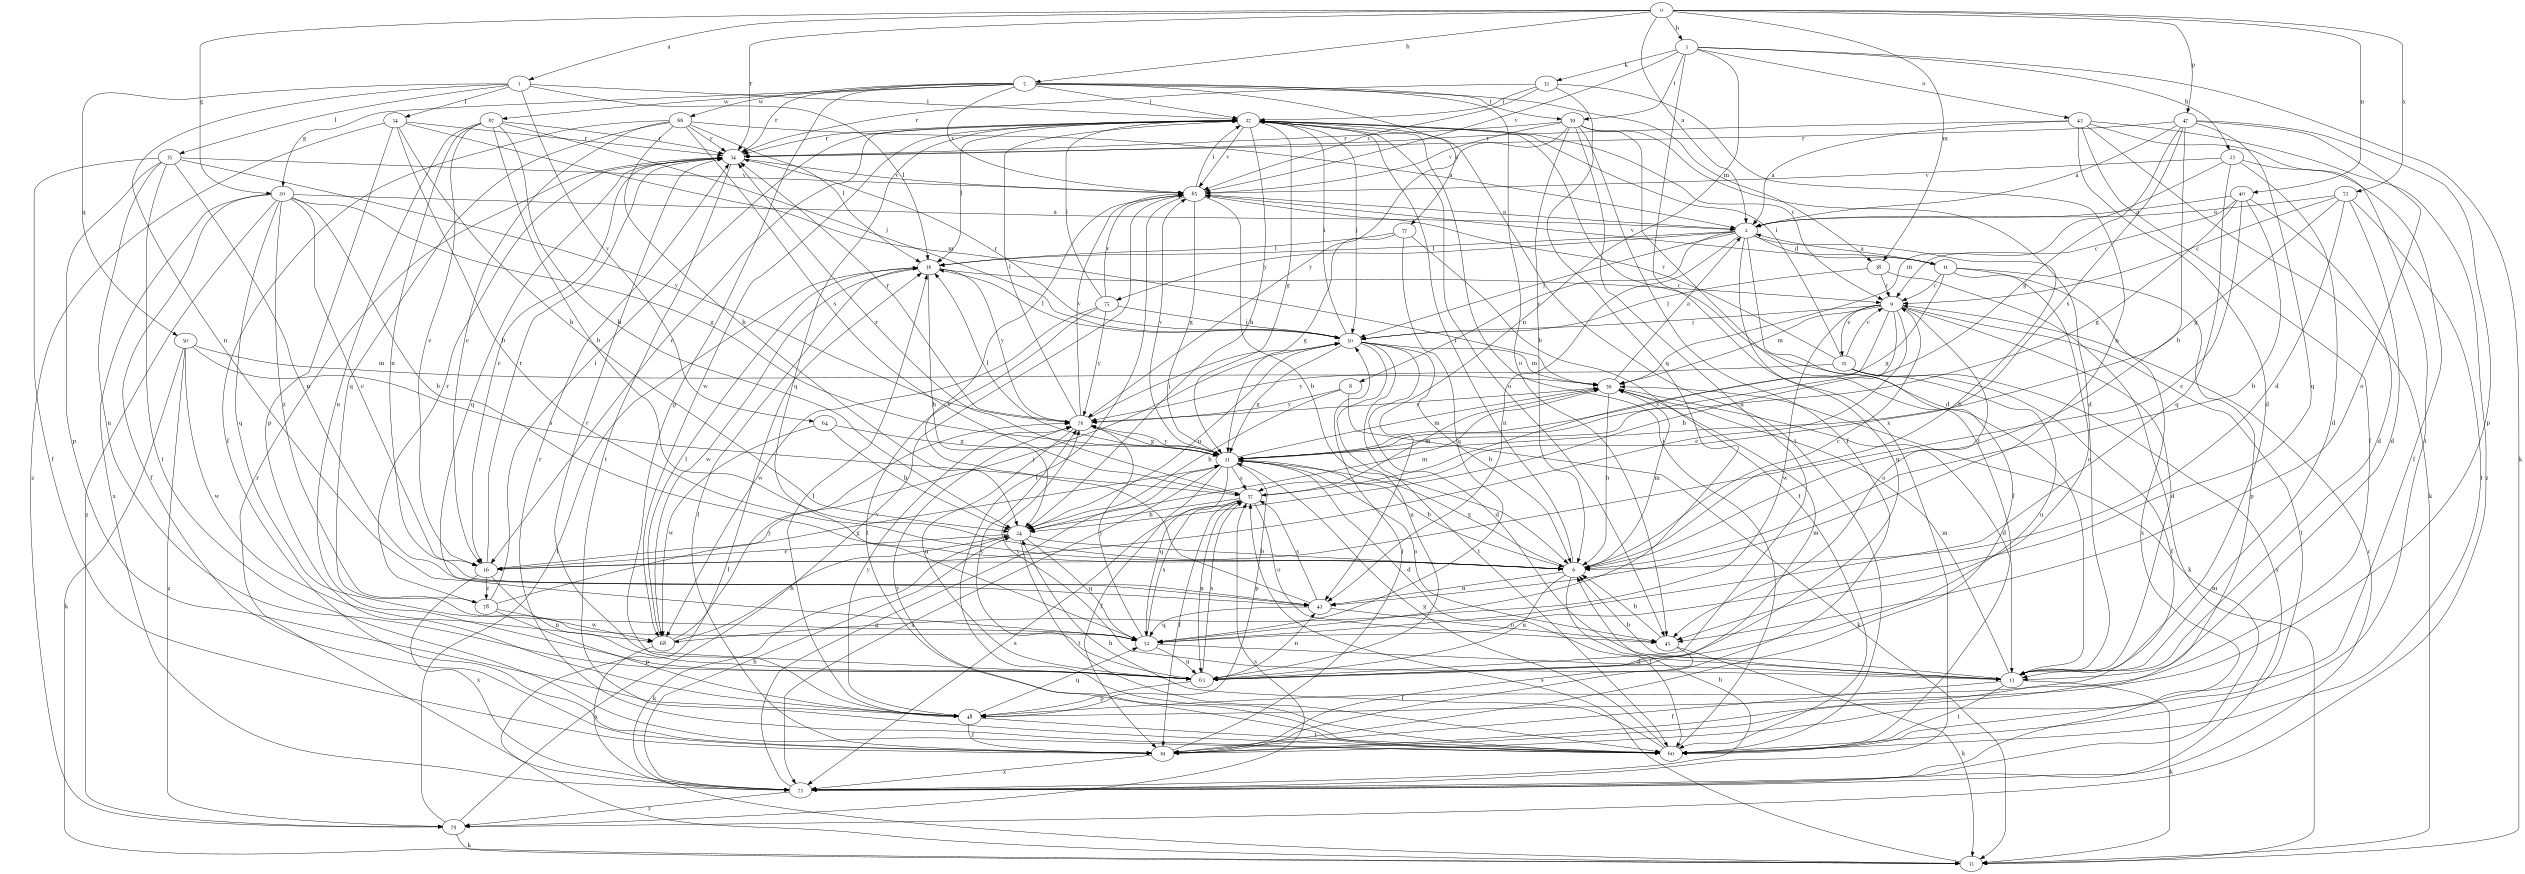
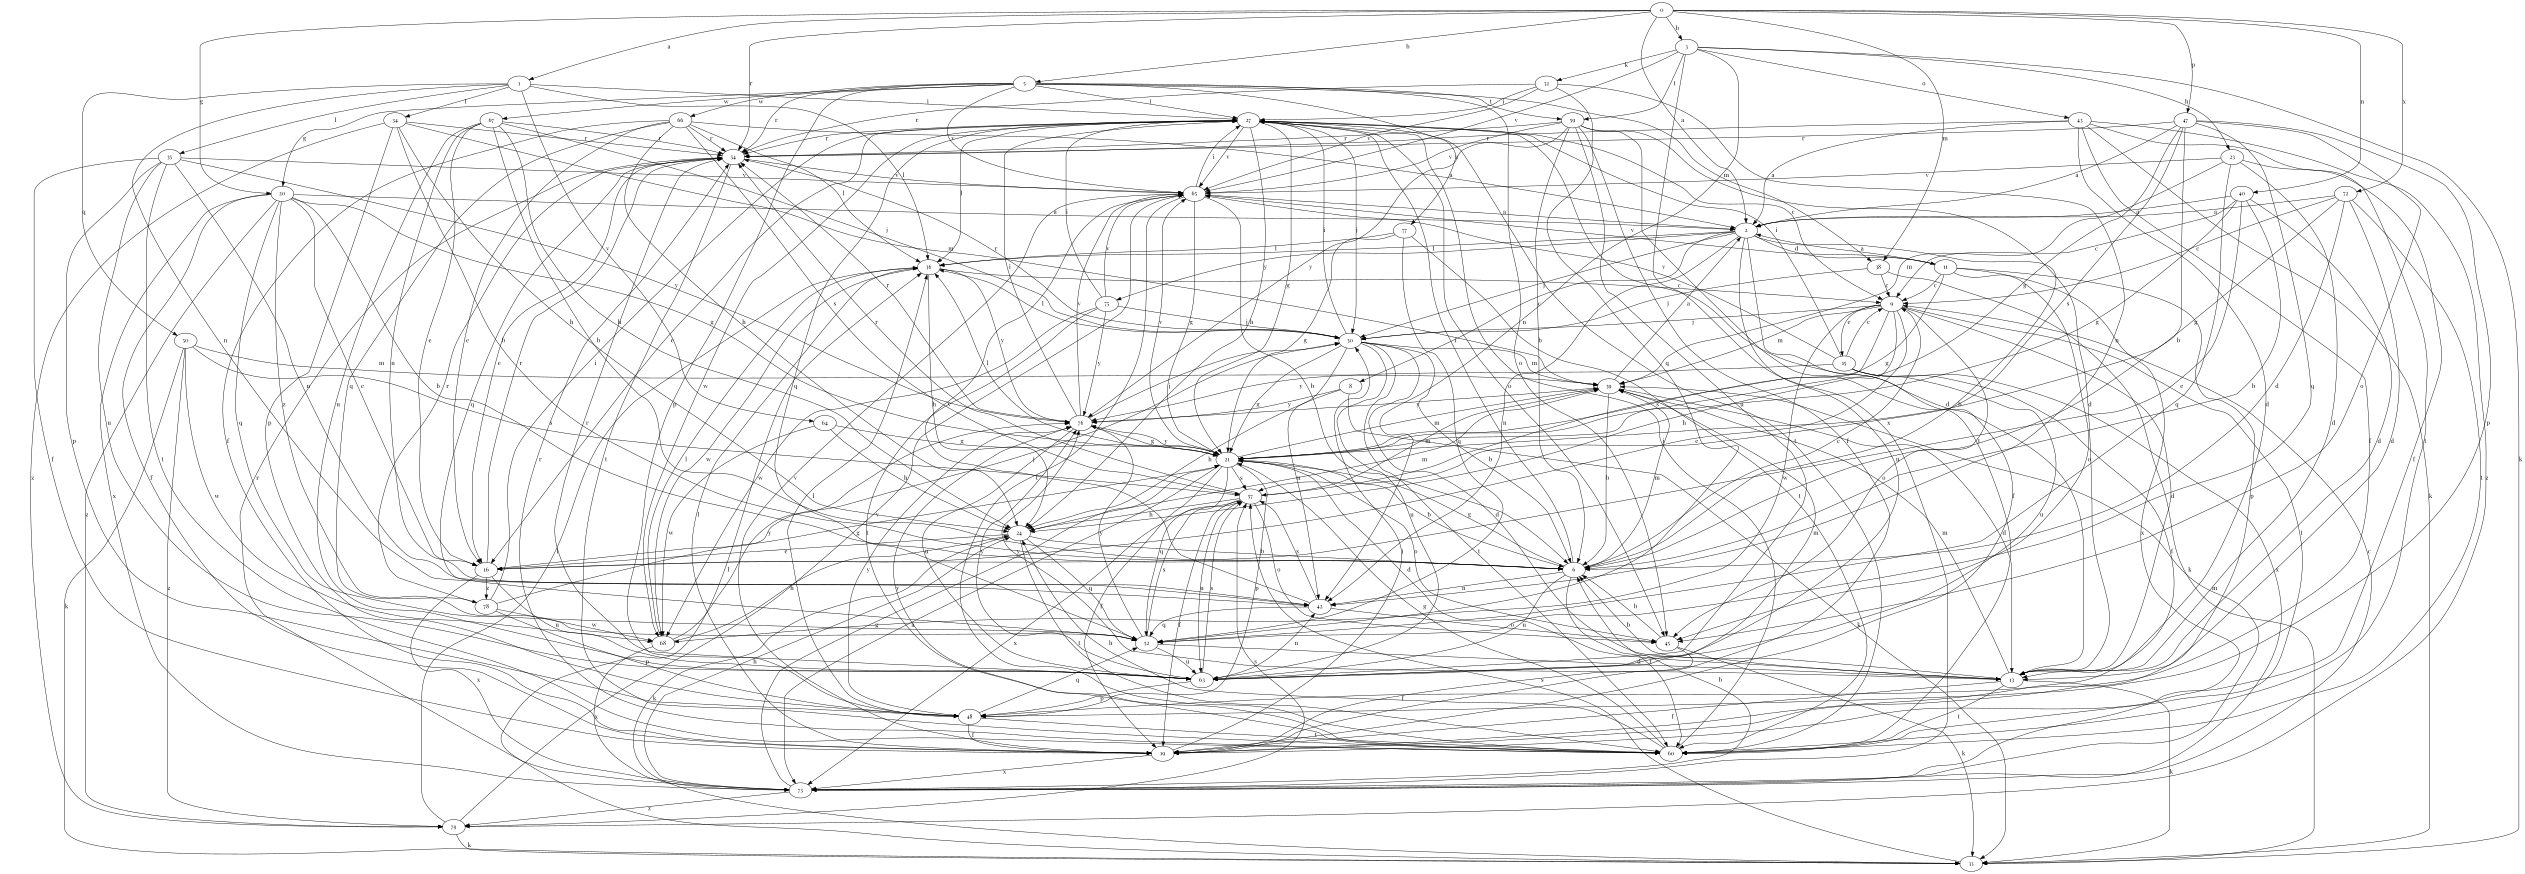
(1193, 443) -> (1293, 461)
none -> (744, 538)
